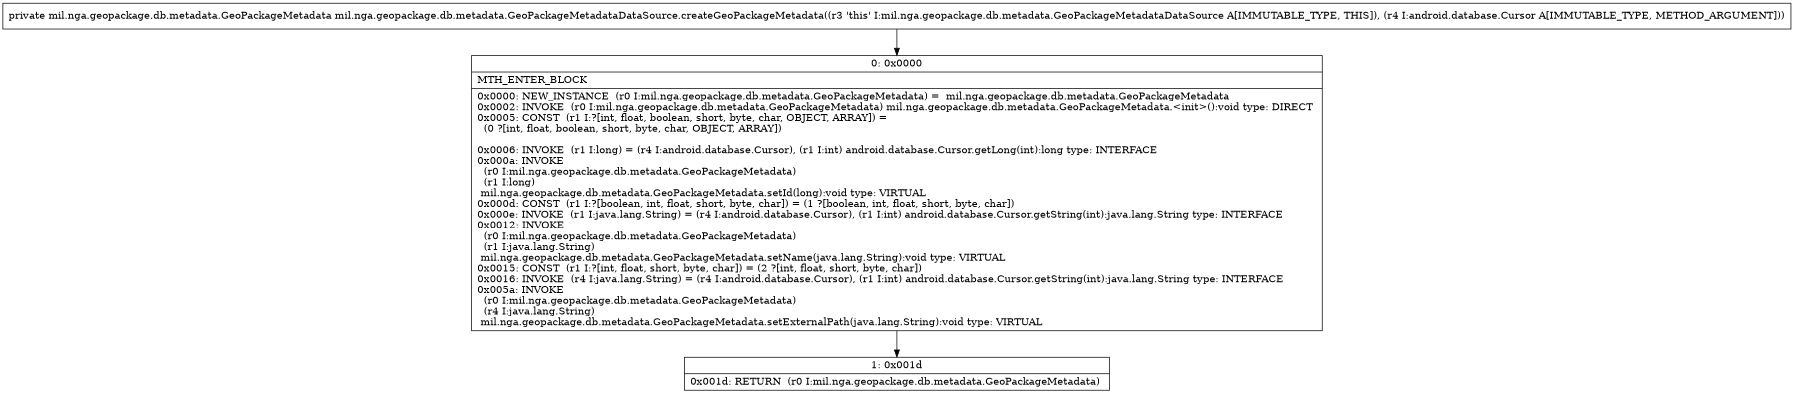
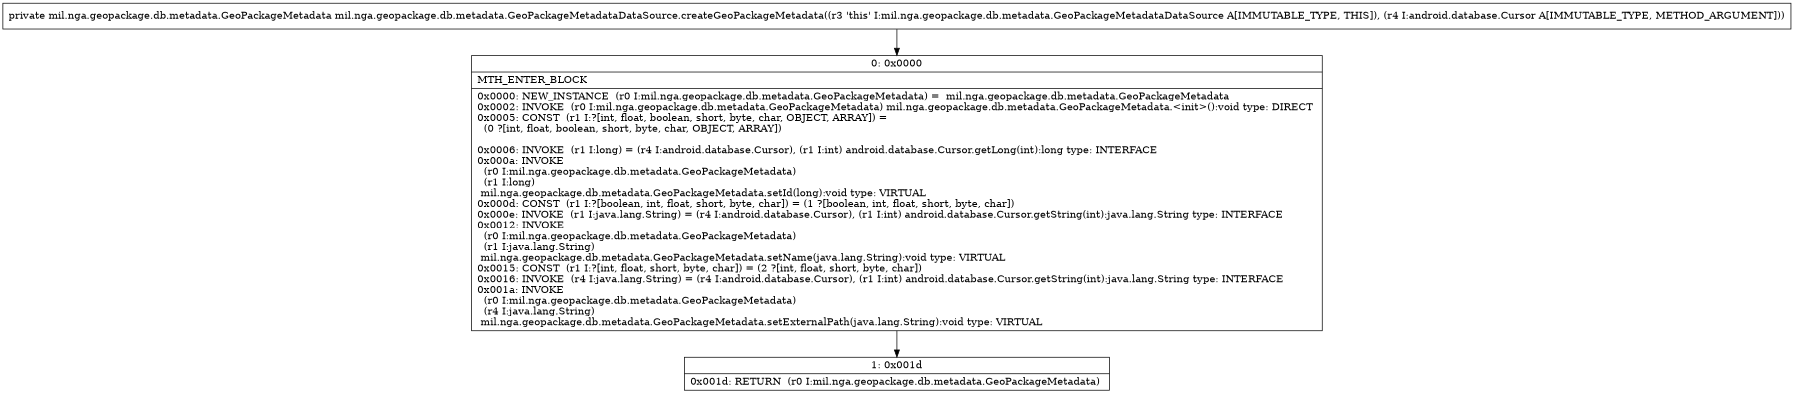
(524, 290) -> (524, 290)
